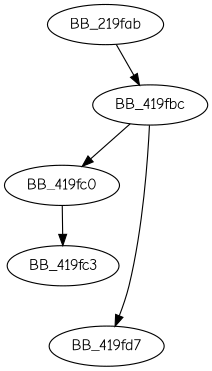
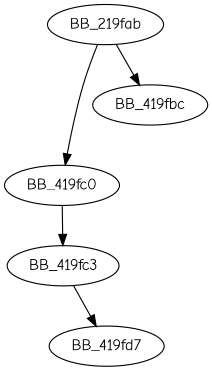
(110, 141) -> (79, 98)
(141, 222) -> (82, 301)
